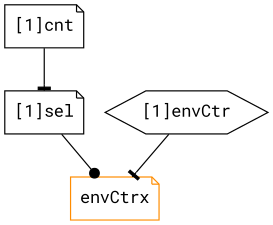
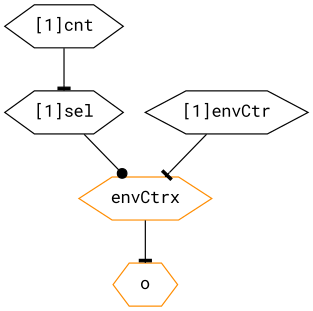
(44, 26) -> (64, 26)
(44, 112) -> (64, 112)
(115, 199) -> (145, 199)
none -> (145, 285)
